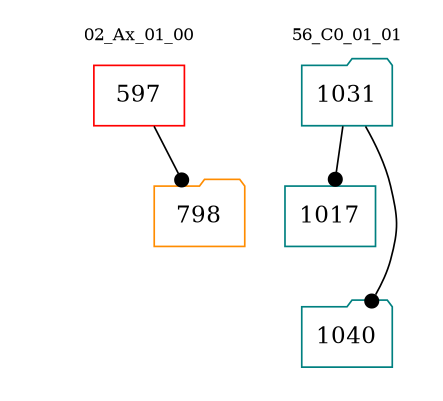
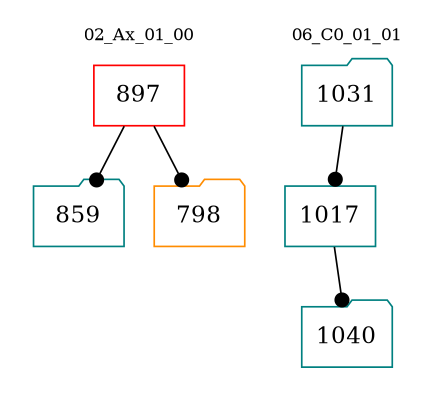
(347, 36) -> (347, 36)
(139, 96) -> (139, 96)
(395, 210) -> (338, 270)
none -> (79, 216)
